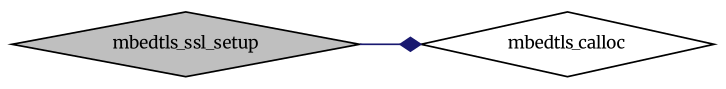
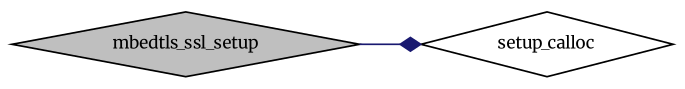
(567, 44) -> (547, 44)
